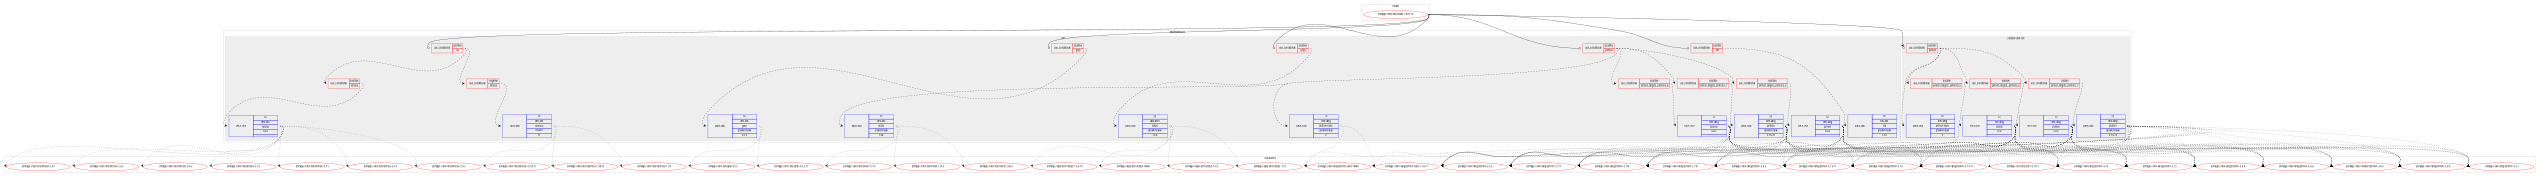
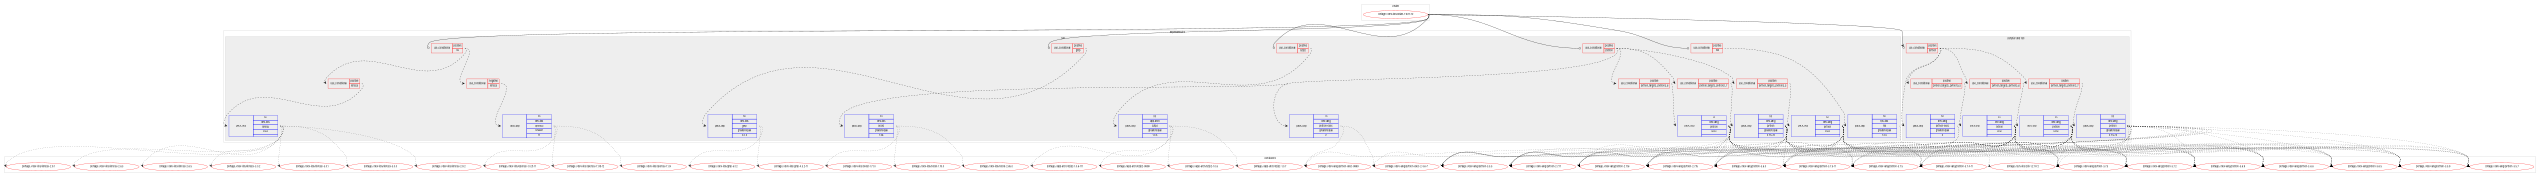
(2365, 167) -> (2365, 167)
